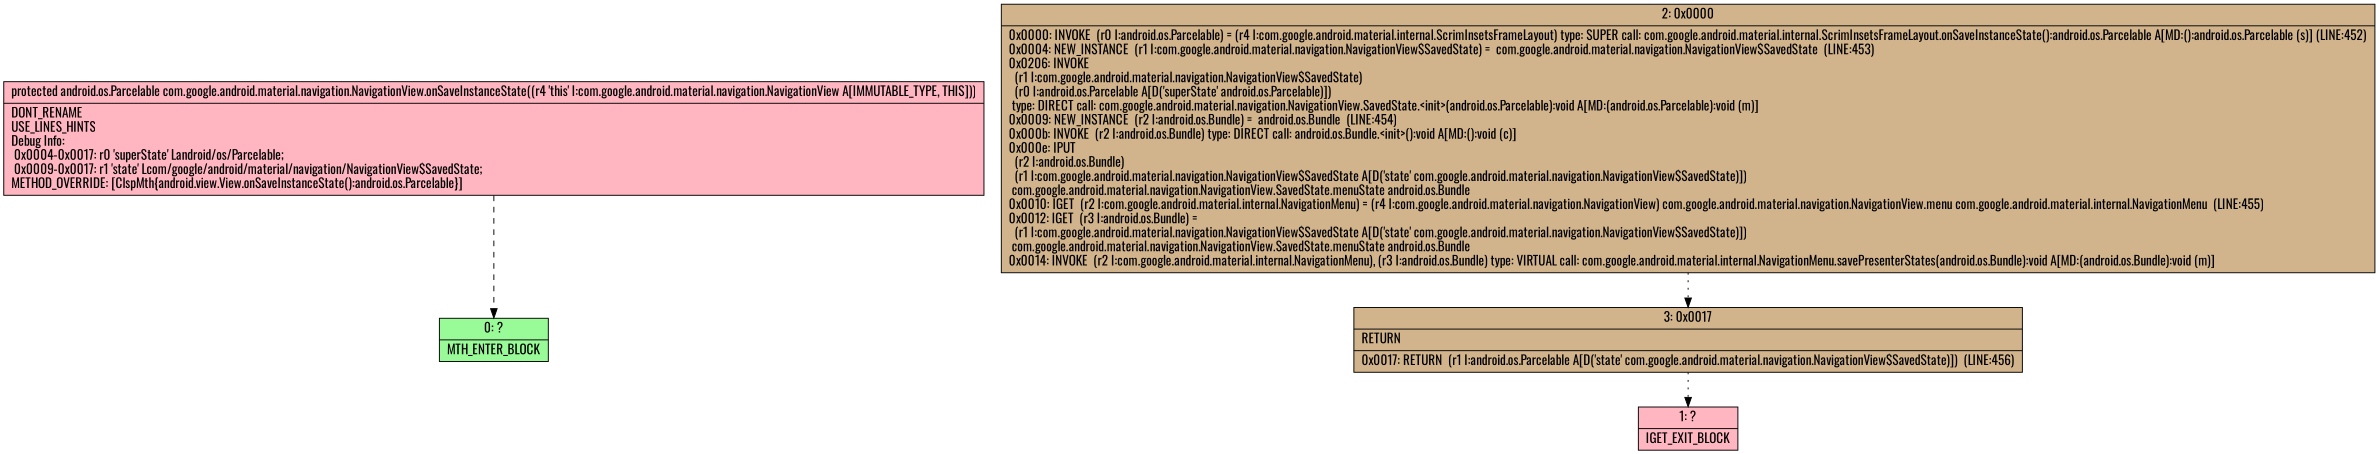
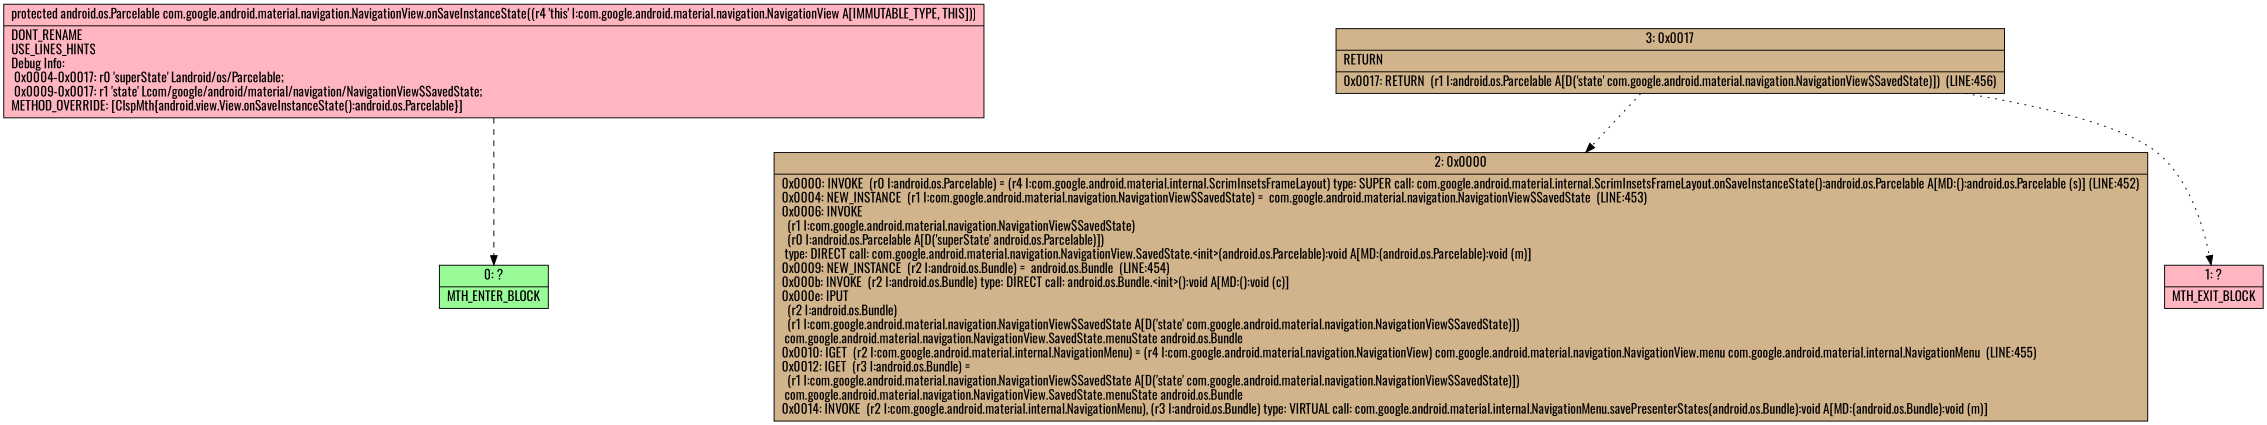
(1052, 64) -> (825, 213)
(1688, 285) -> (1616, 120)
(1688, 439) -> (2214, 297)
